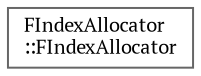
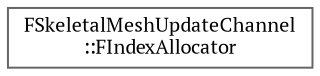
(101, 38) -> (160, 38)
